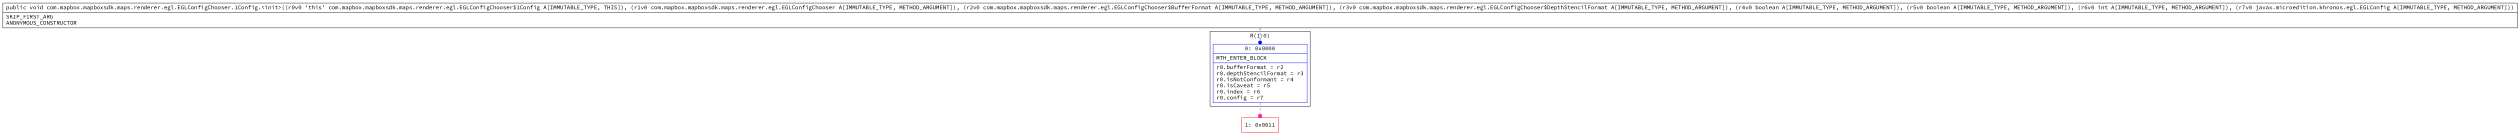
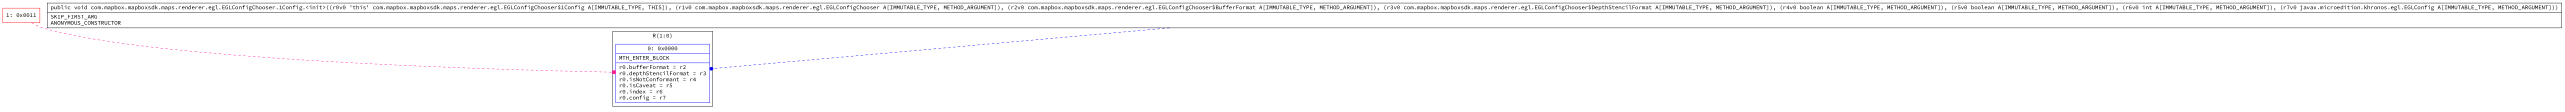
(1260, 109) -> (320, 61)
